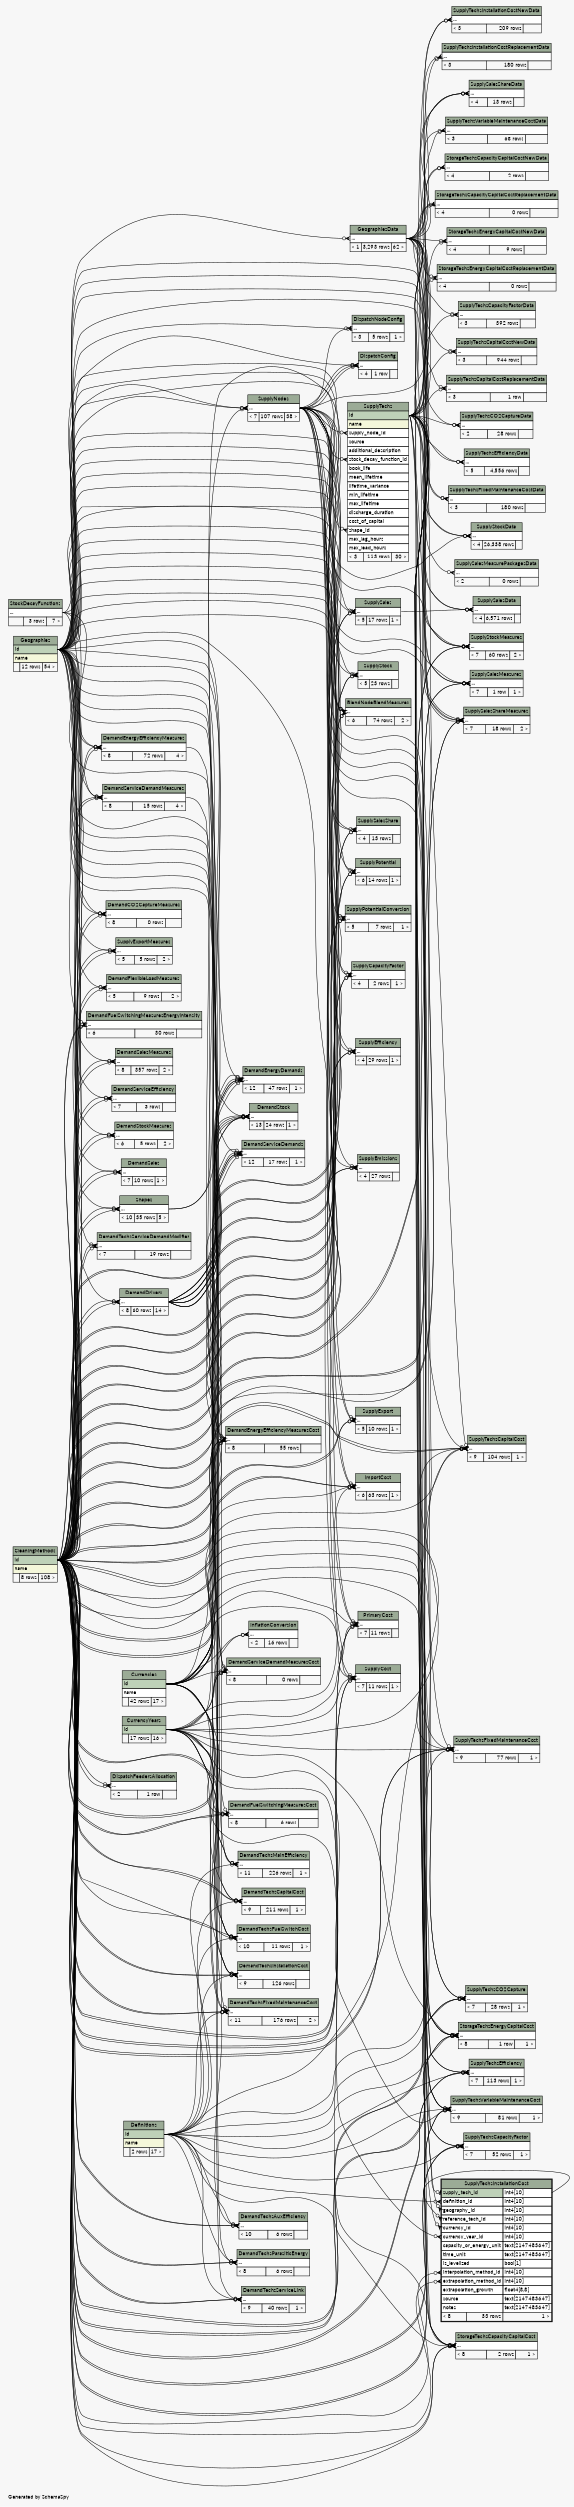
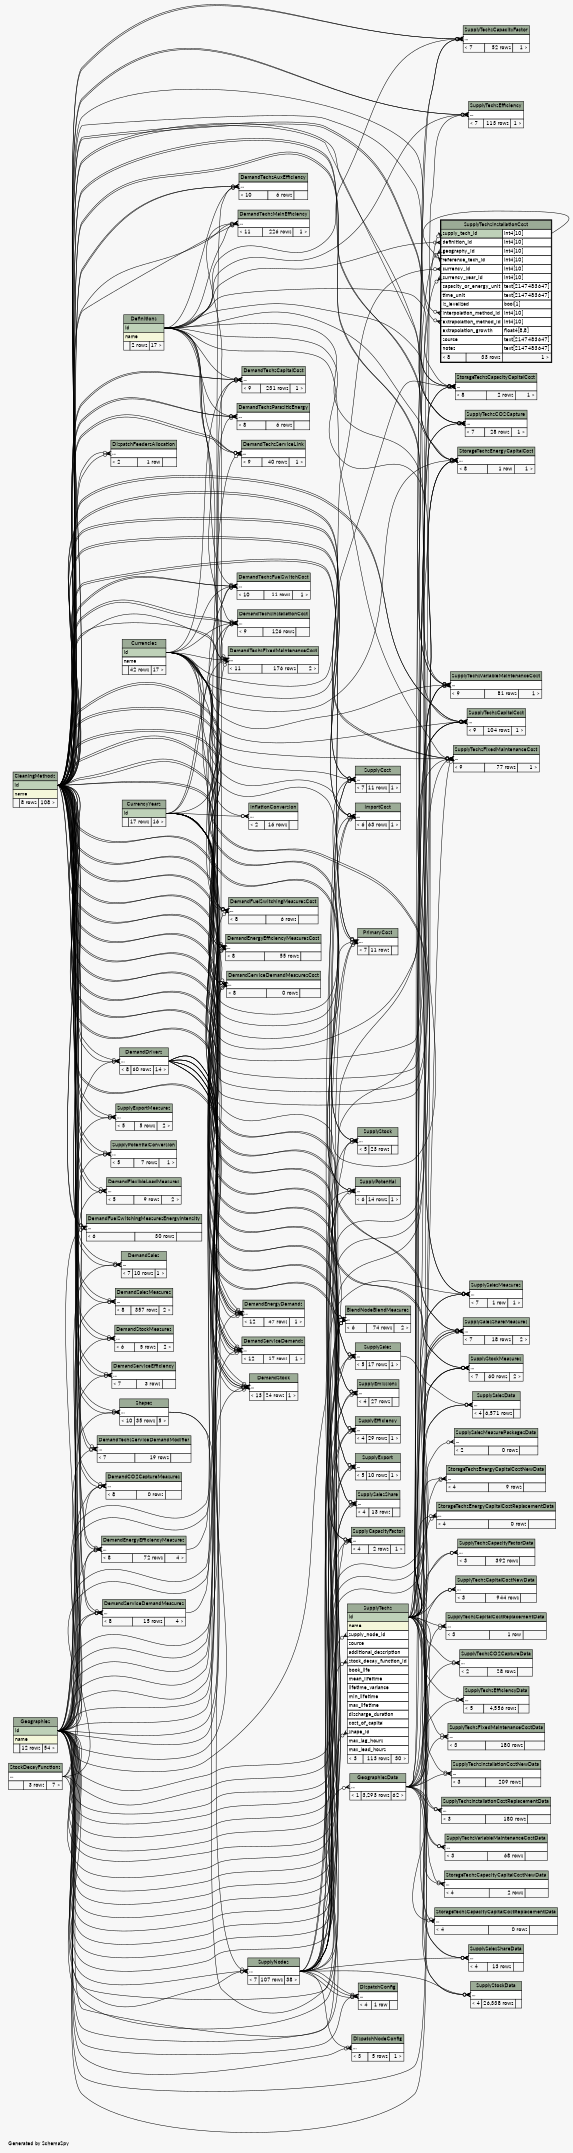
(334, 653) -> none
(409, 806) -> none
(419, 1159) -> none
(277, 1910) -> (277, 388)
